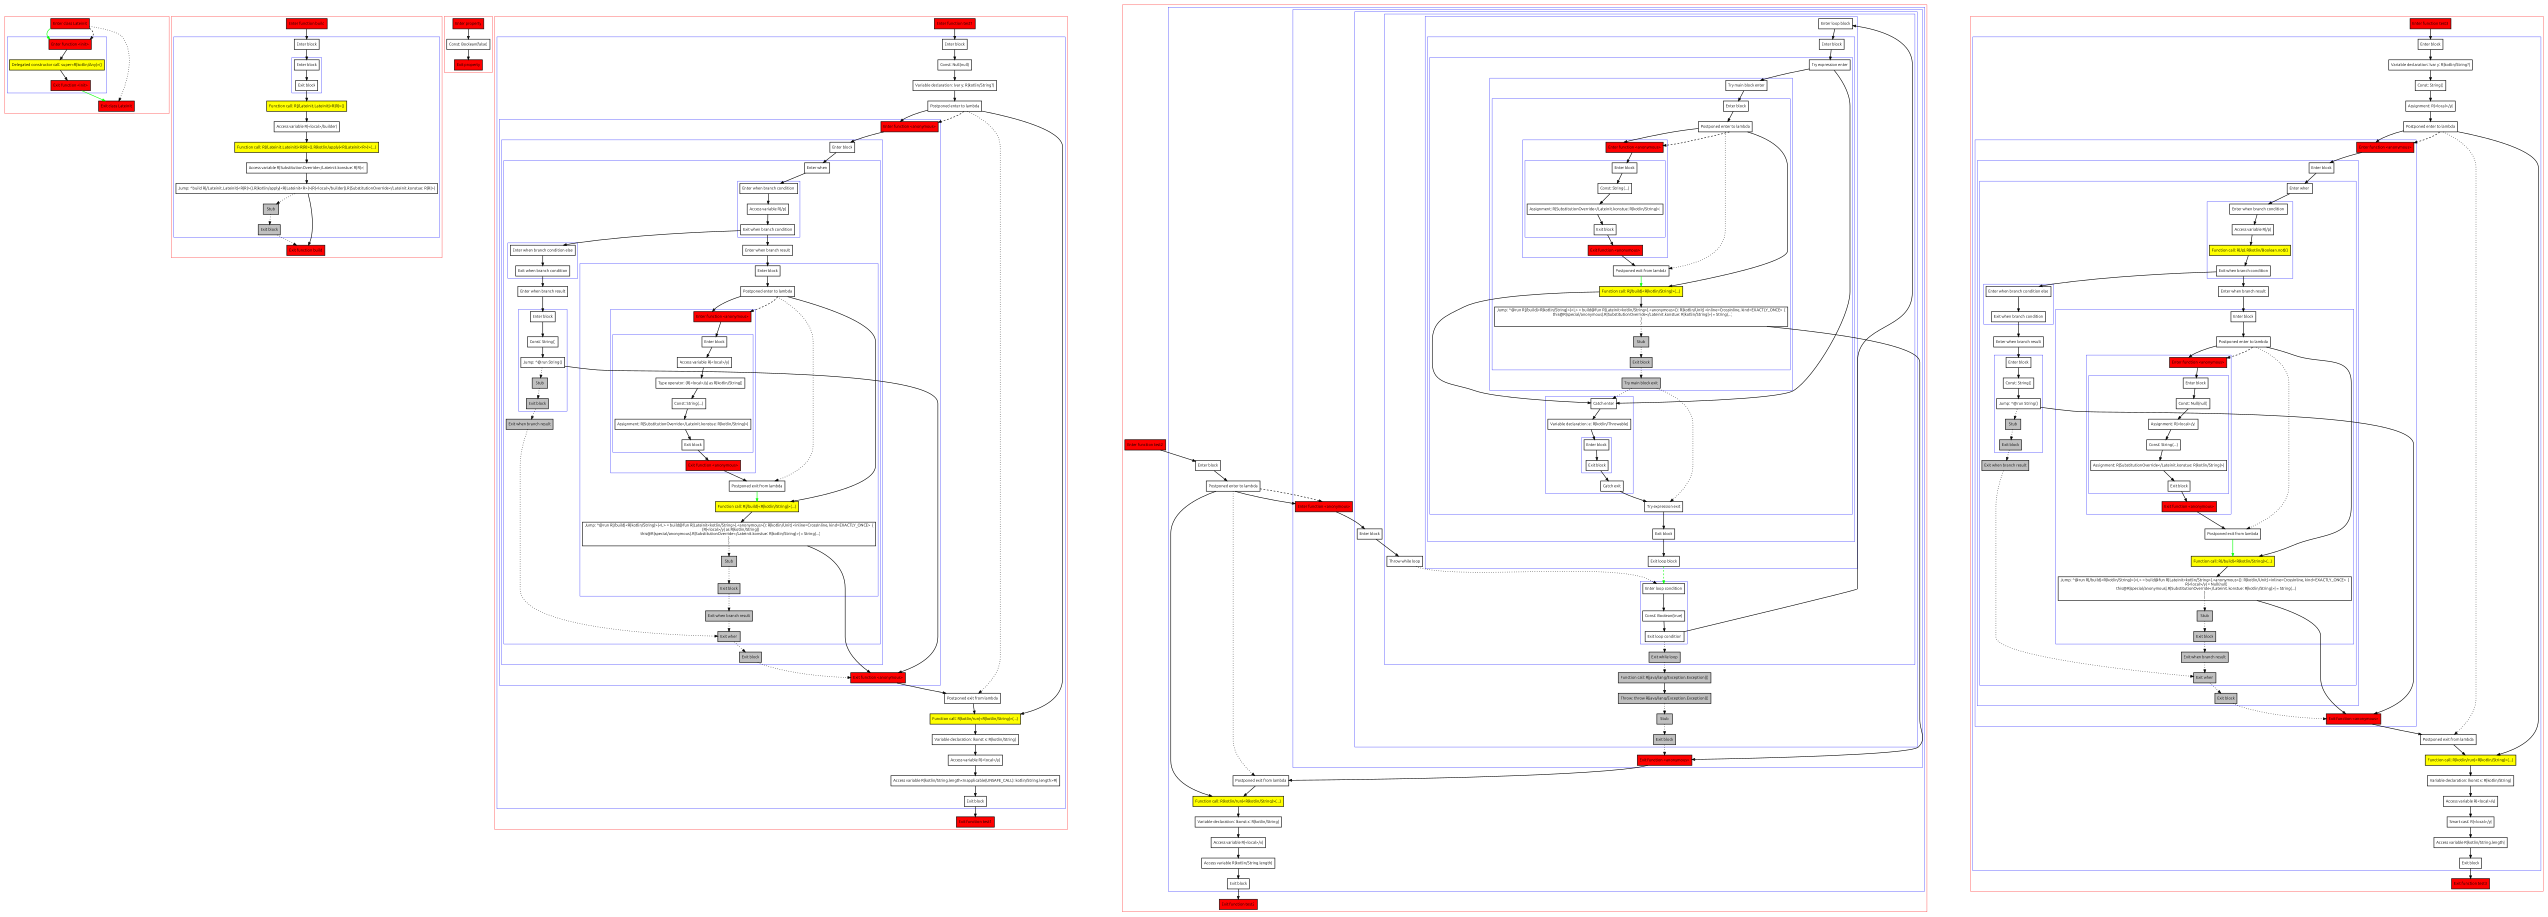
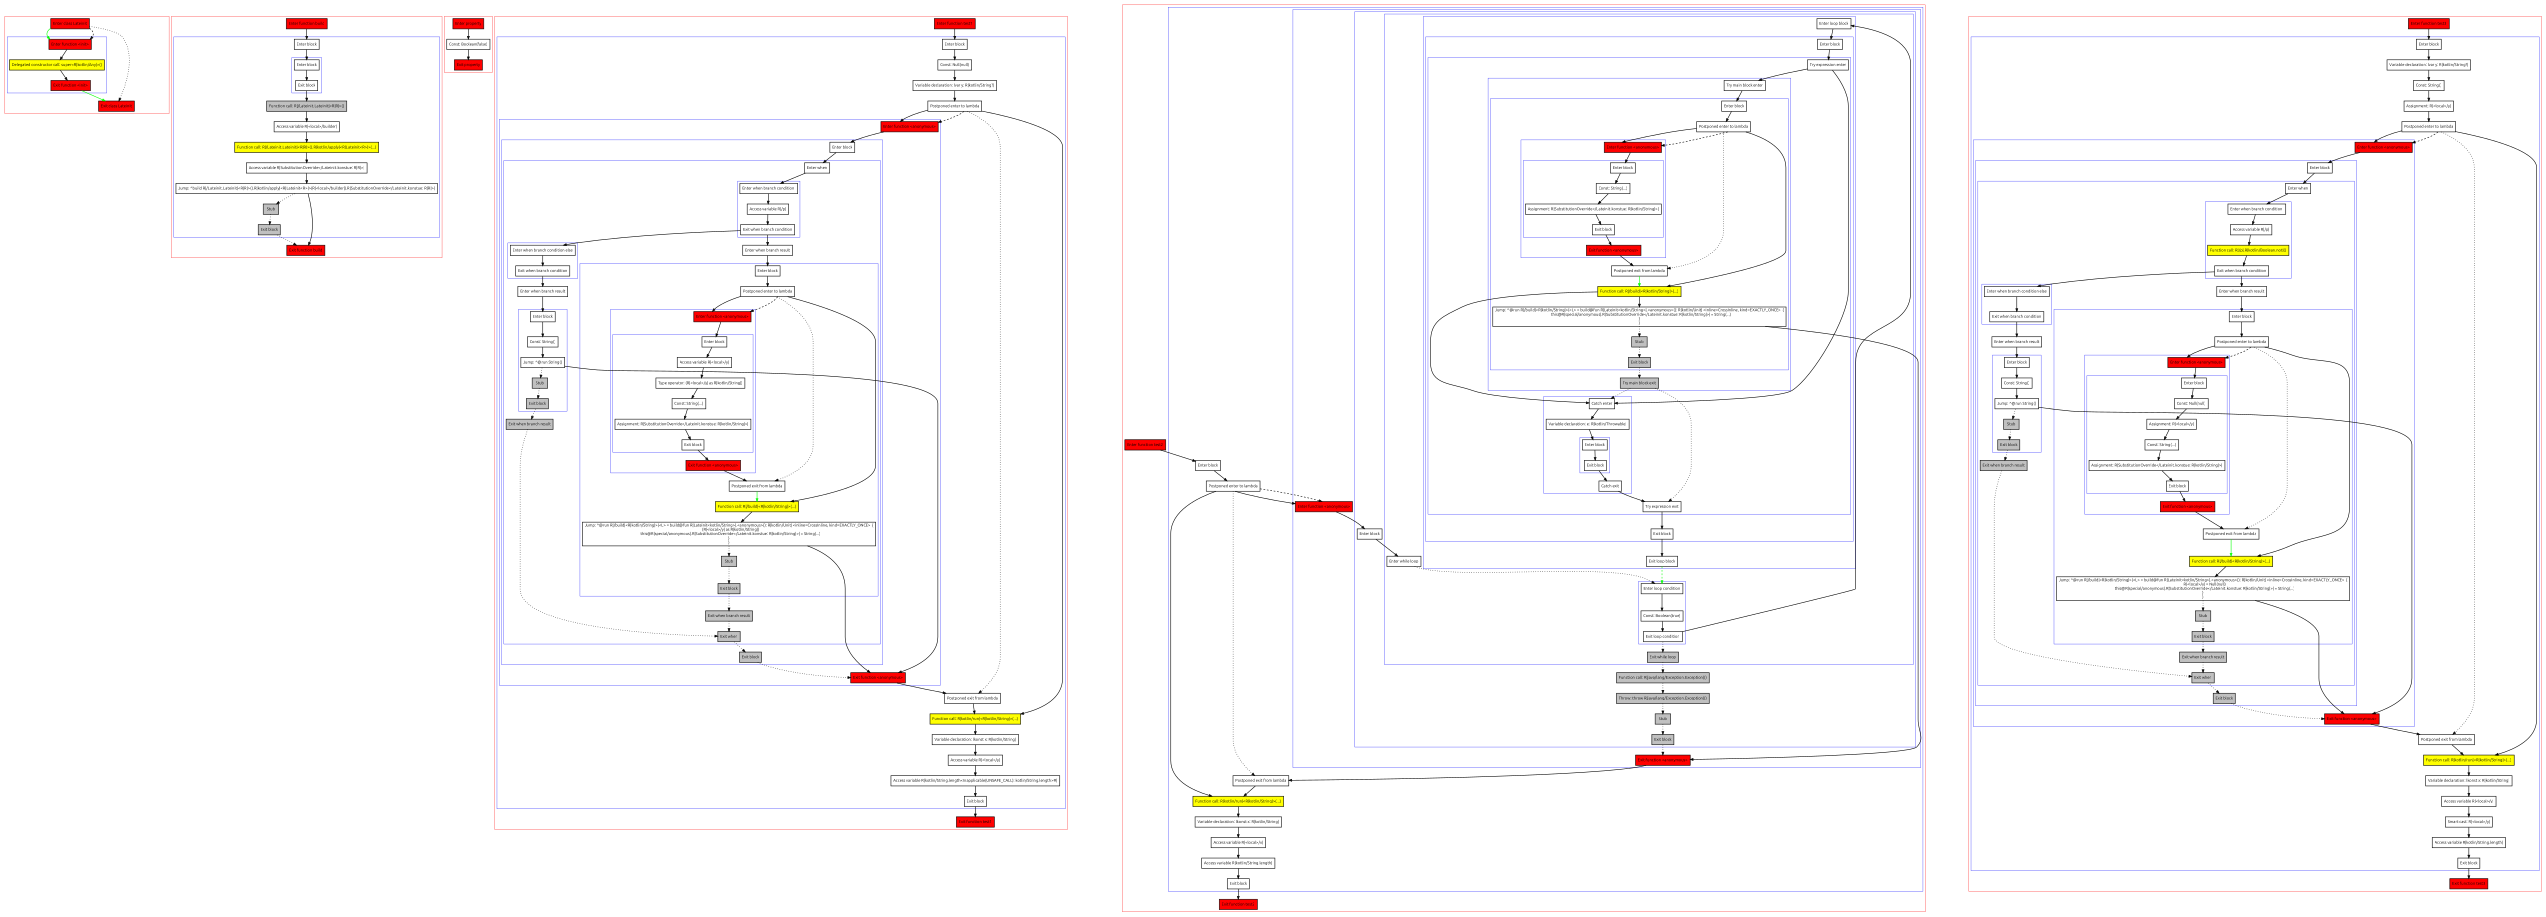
(307, 106) -> (307, 106)
(1405, 561) -> (1404, 561)
(1665, 687) -> (1663, 687)
